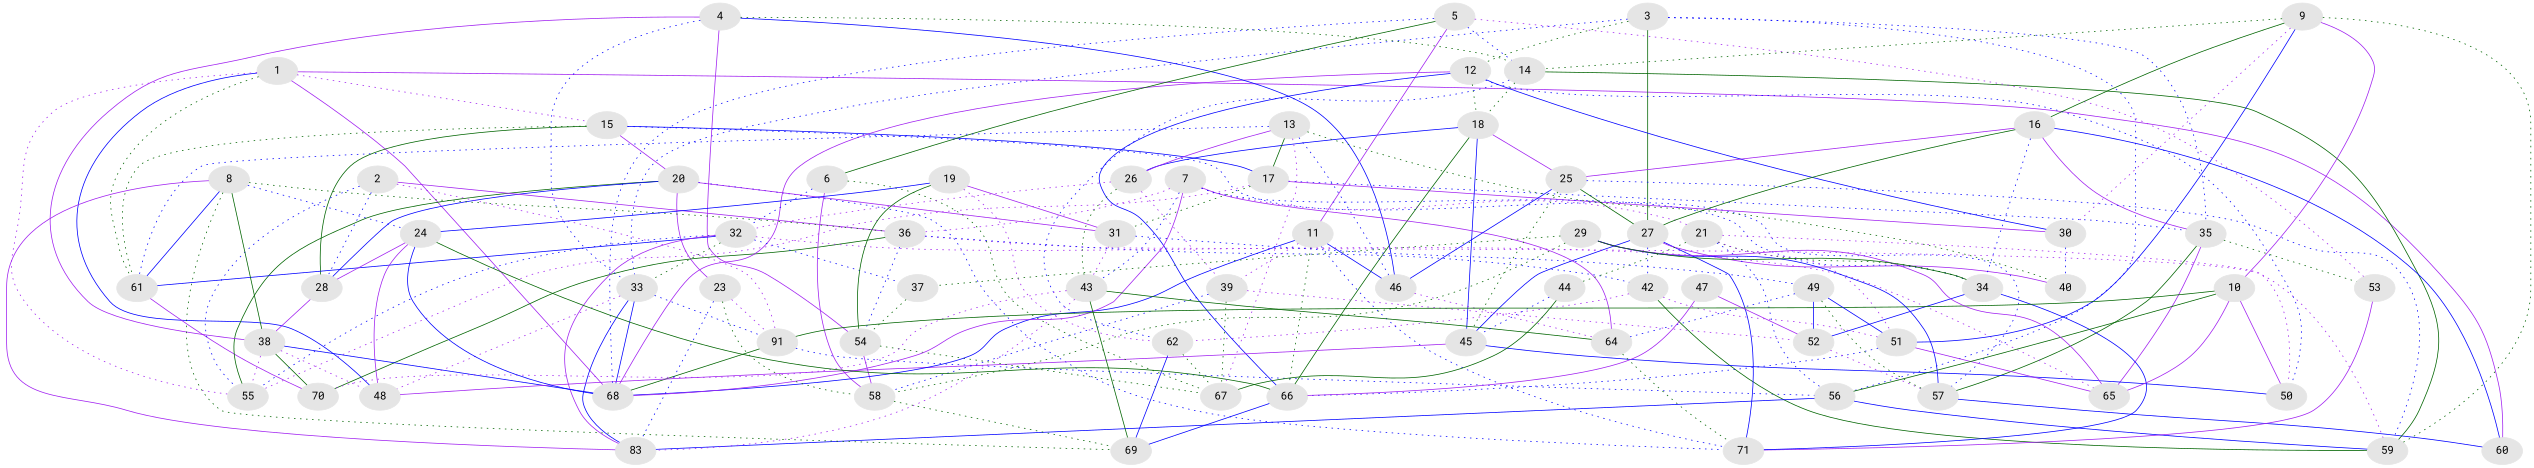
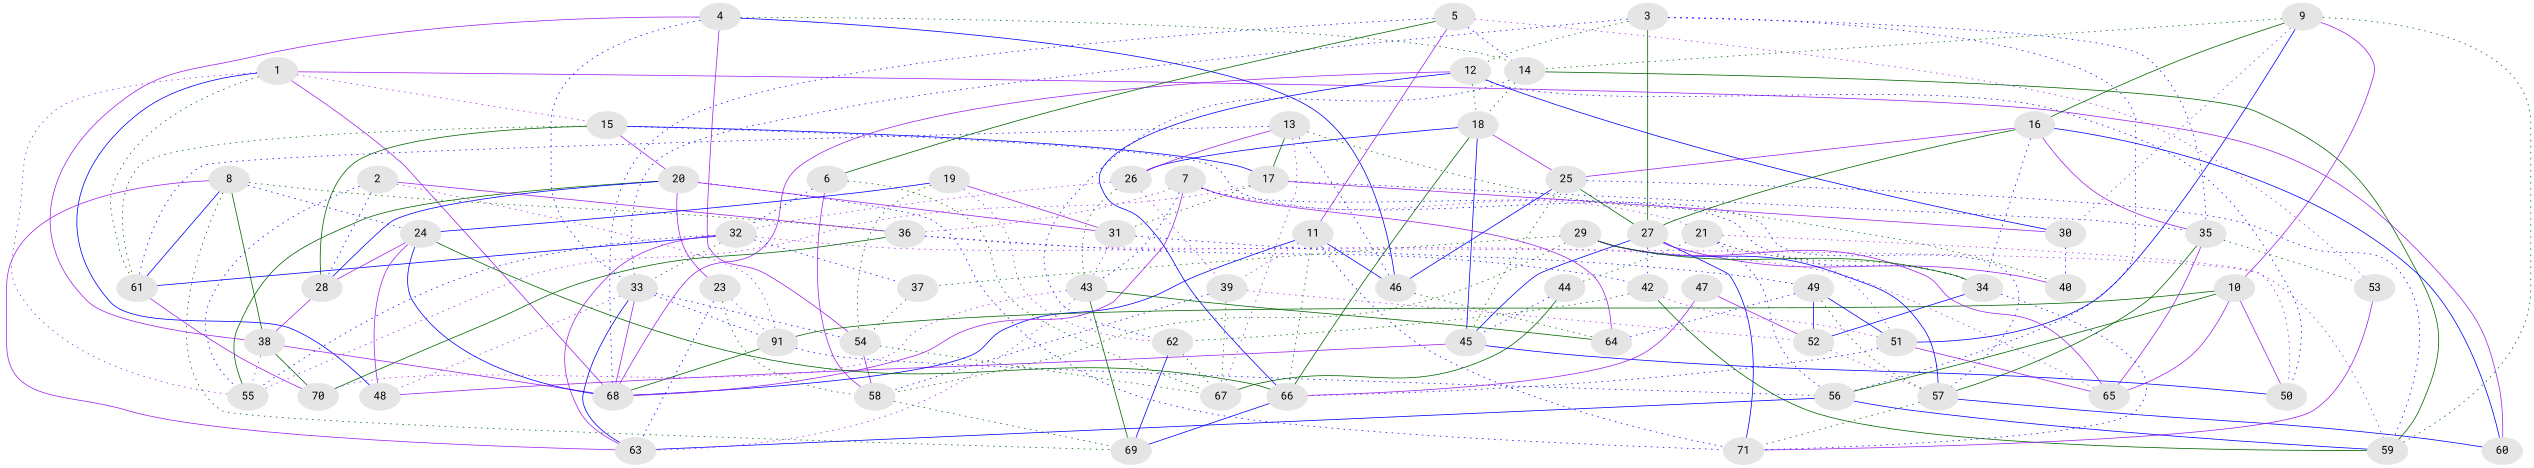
(863, 254) -> (863, 254)
(883, 288) -> (739, 313)
(1526, 321) -> (1526, 321)
(1379, 327) -> (1379, 327)
(625, 342) -> (625, 342)
(431, 368) -> (431, 368)
(322, 369) -> none
(1671, 398) -> (1841, 424)
(2054, 431) -> (2054, 431)
(636, 451) -> (636, 451)
